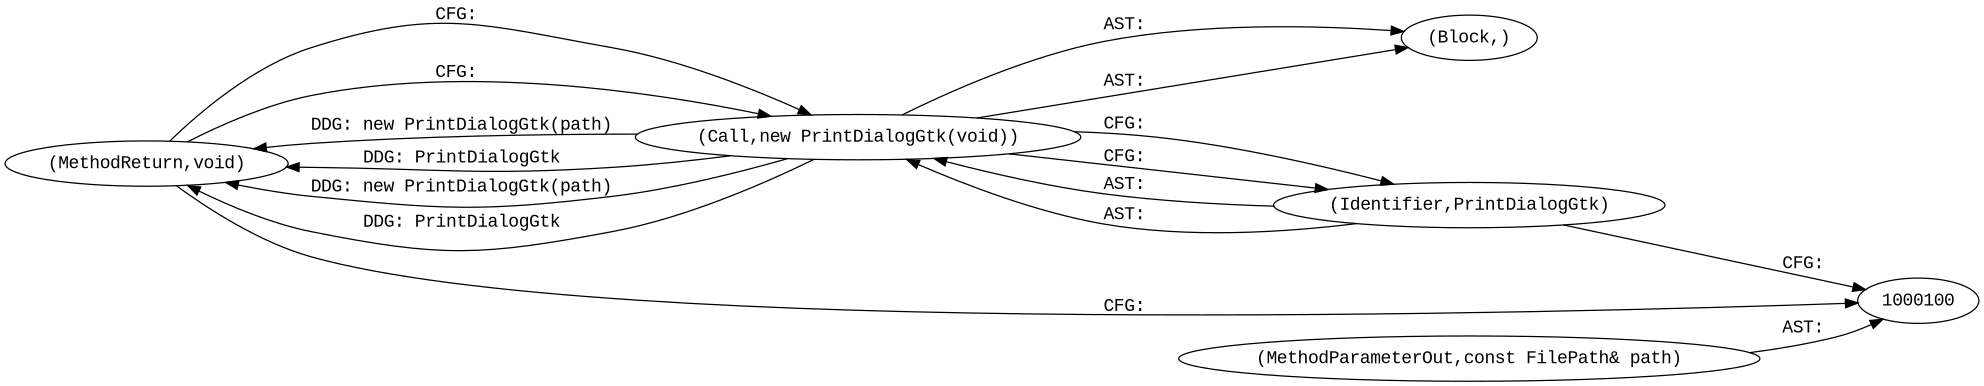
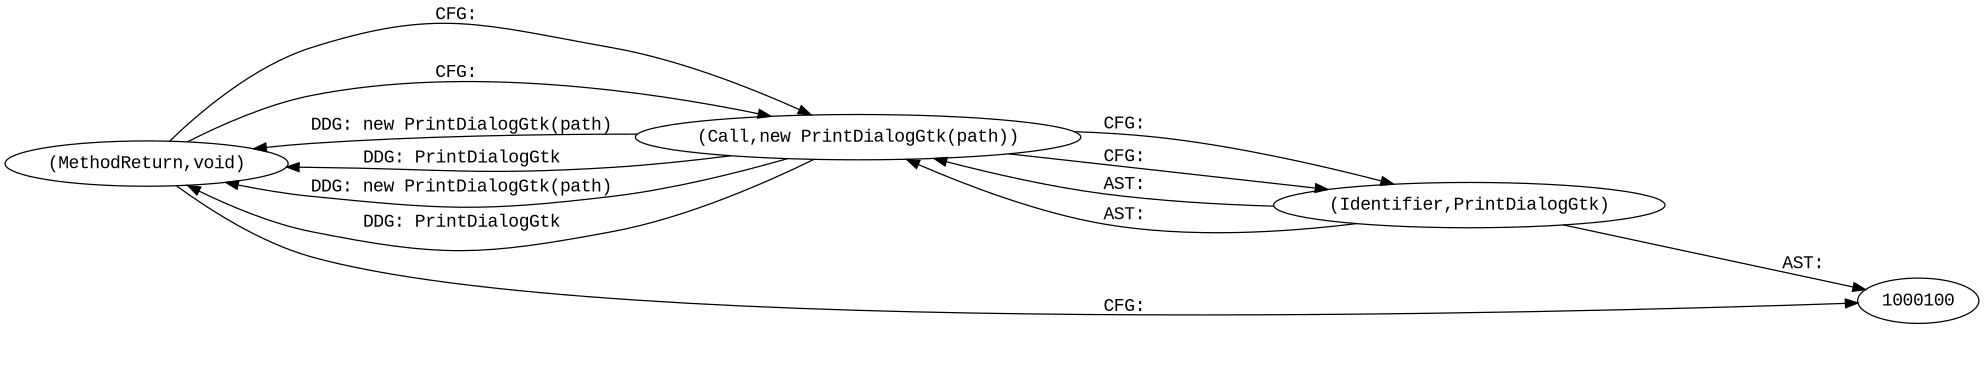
(1469, 38) -> none
(858, 137) -> (858, 137)
(1809, 264) -> (1809, 264)
(1469, 359) -> none
